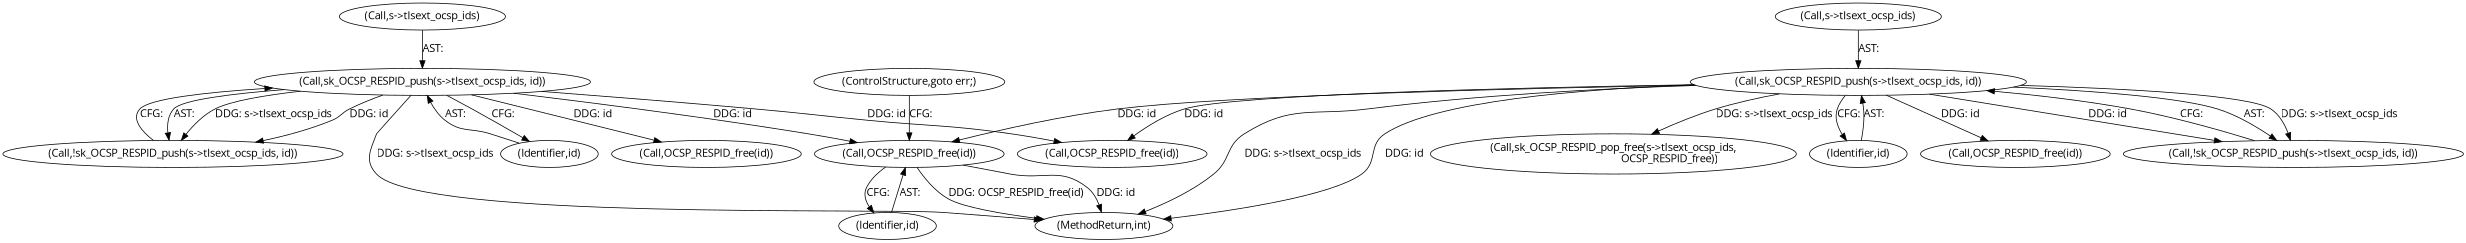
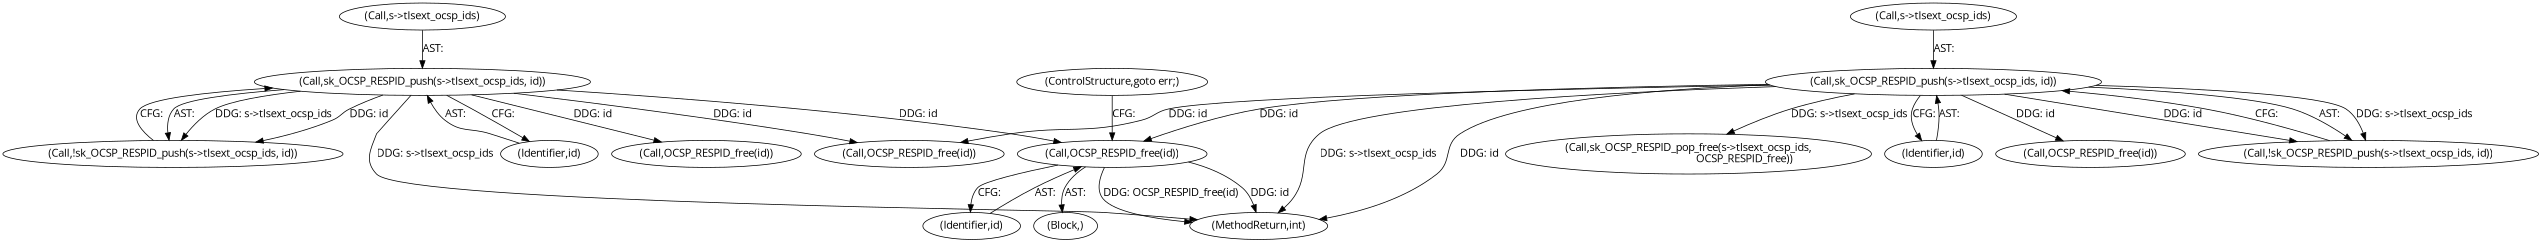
none -> (1066, 226)
